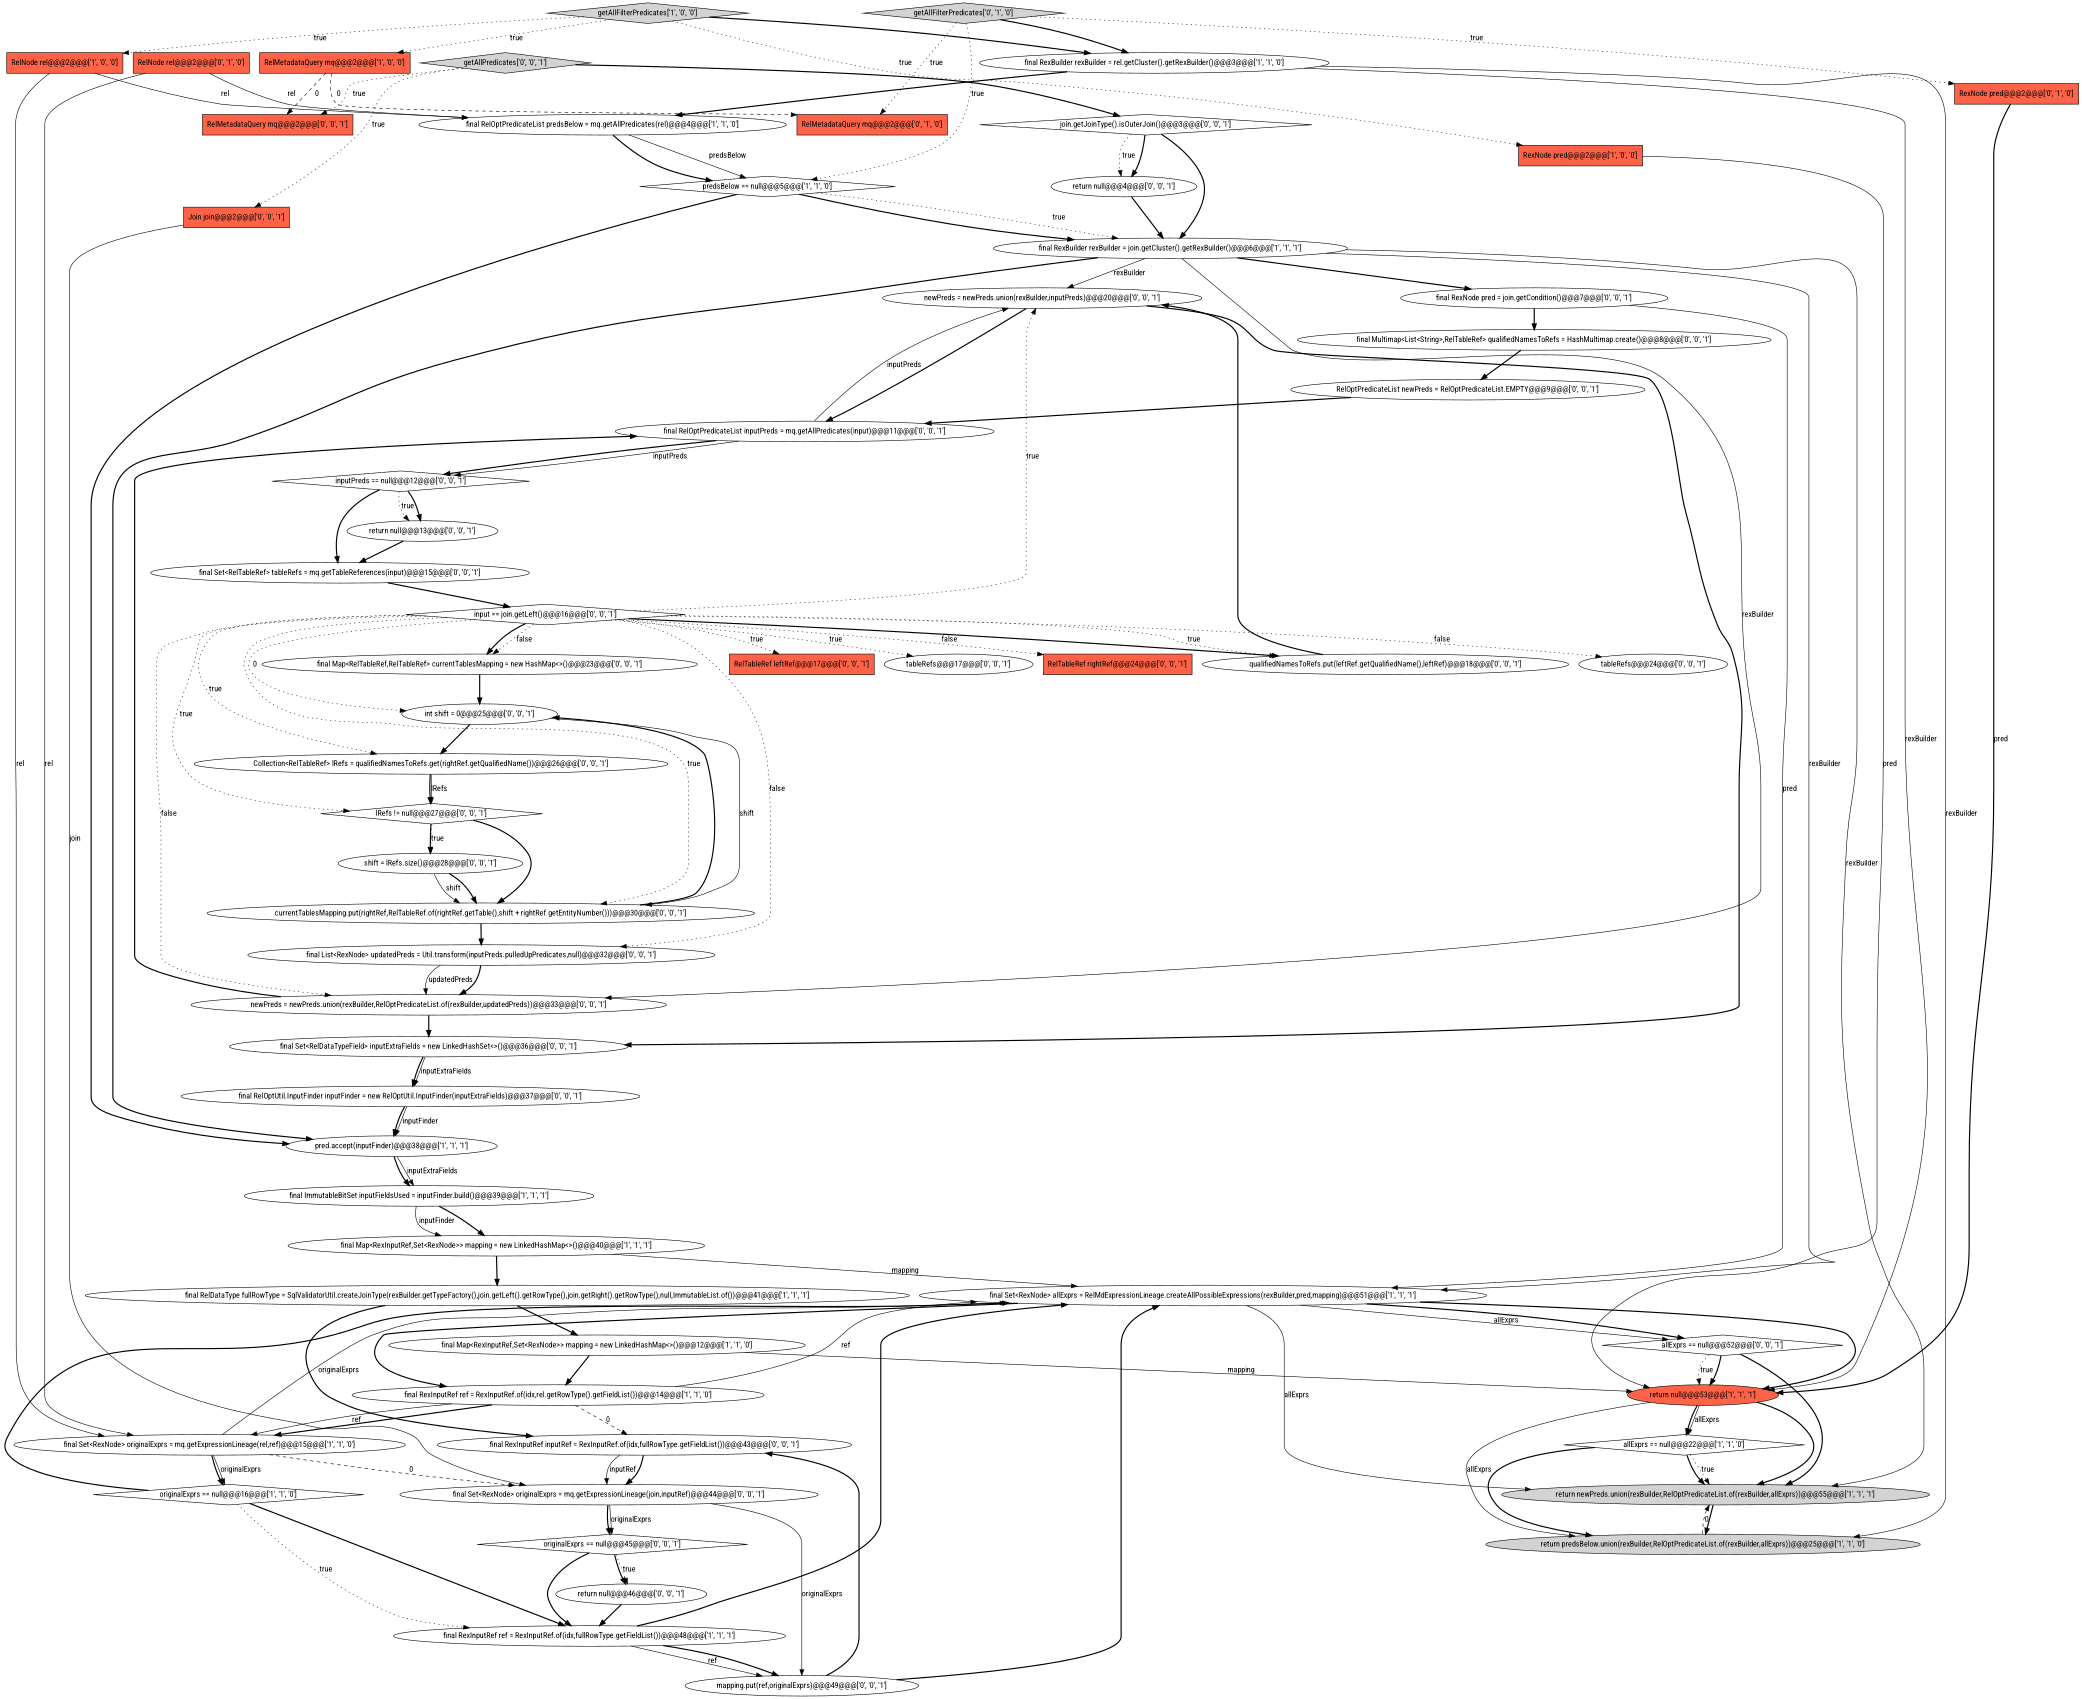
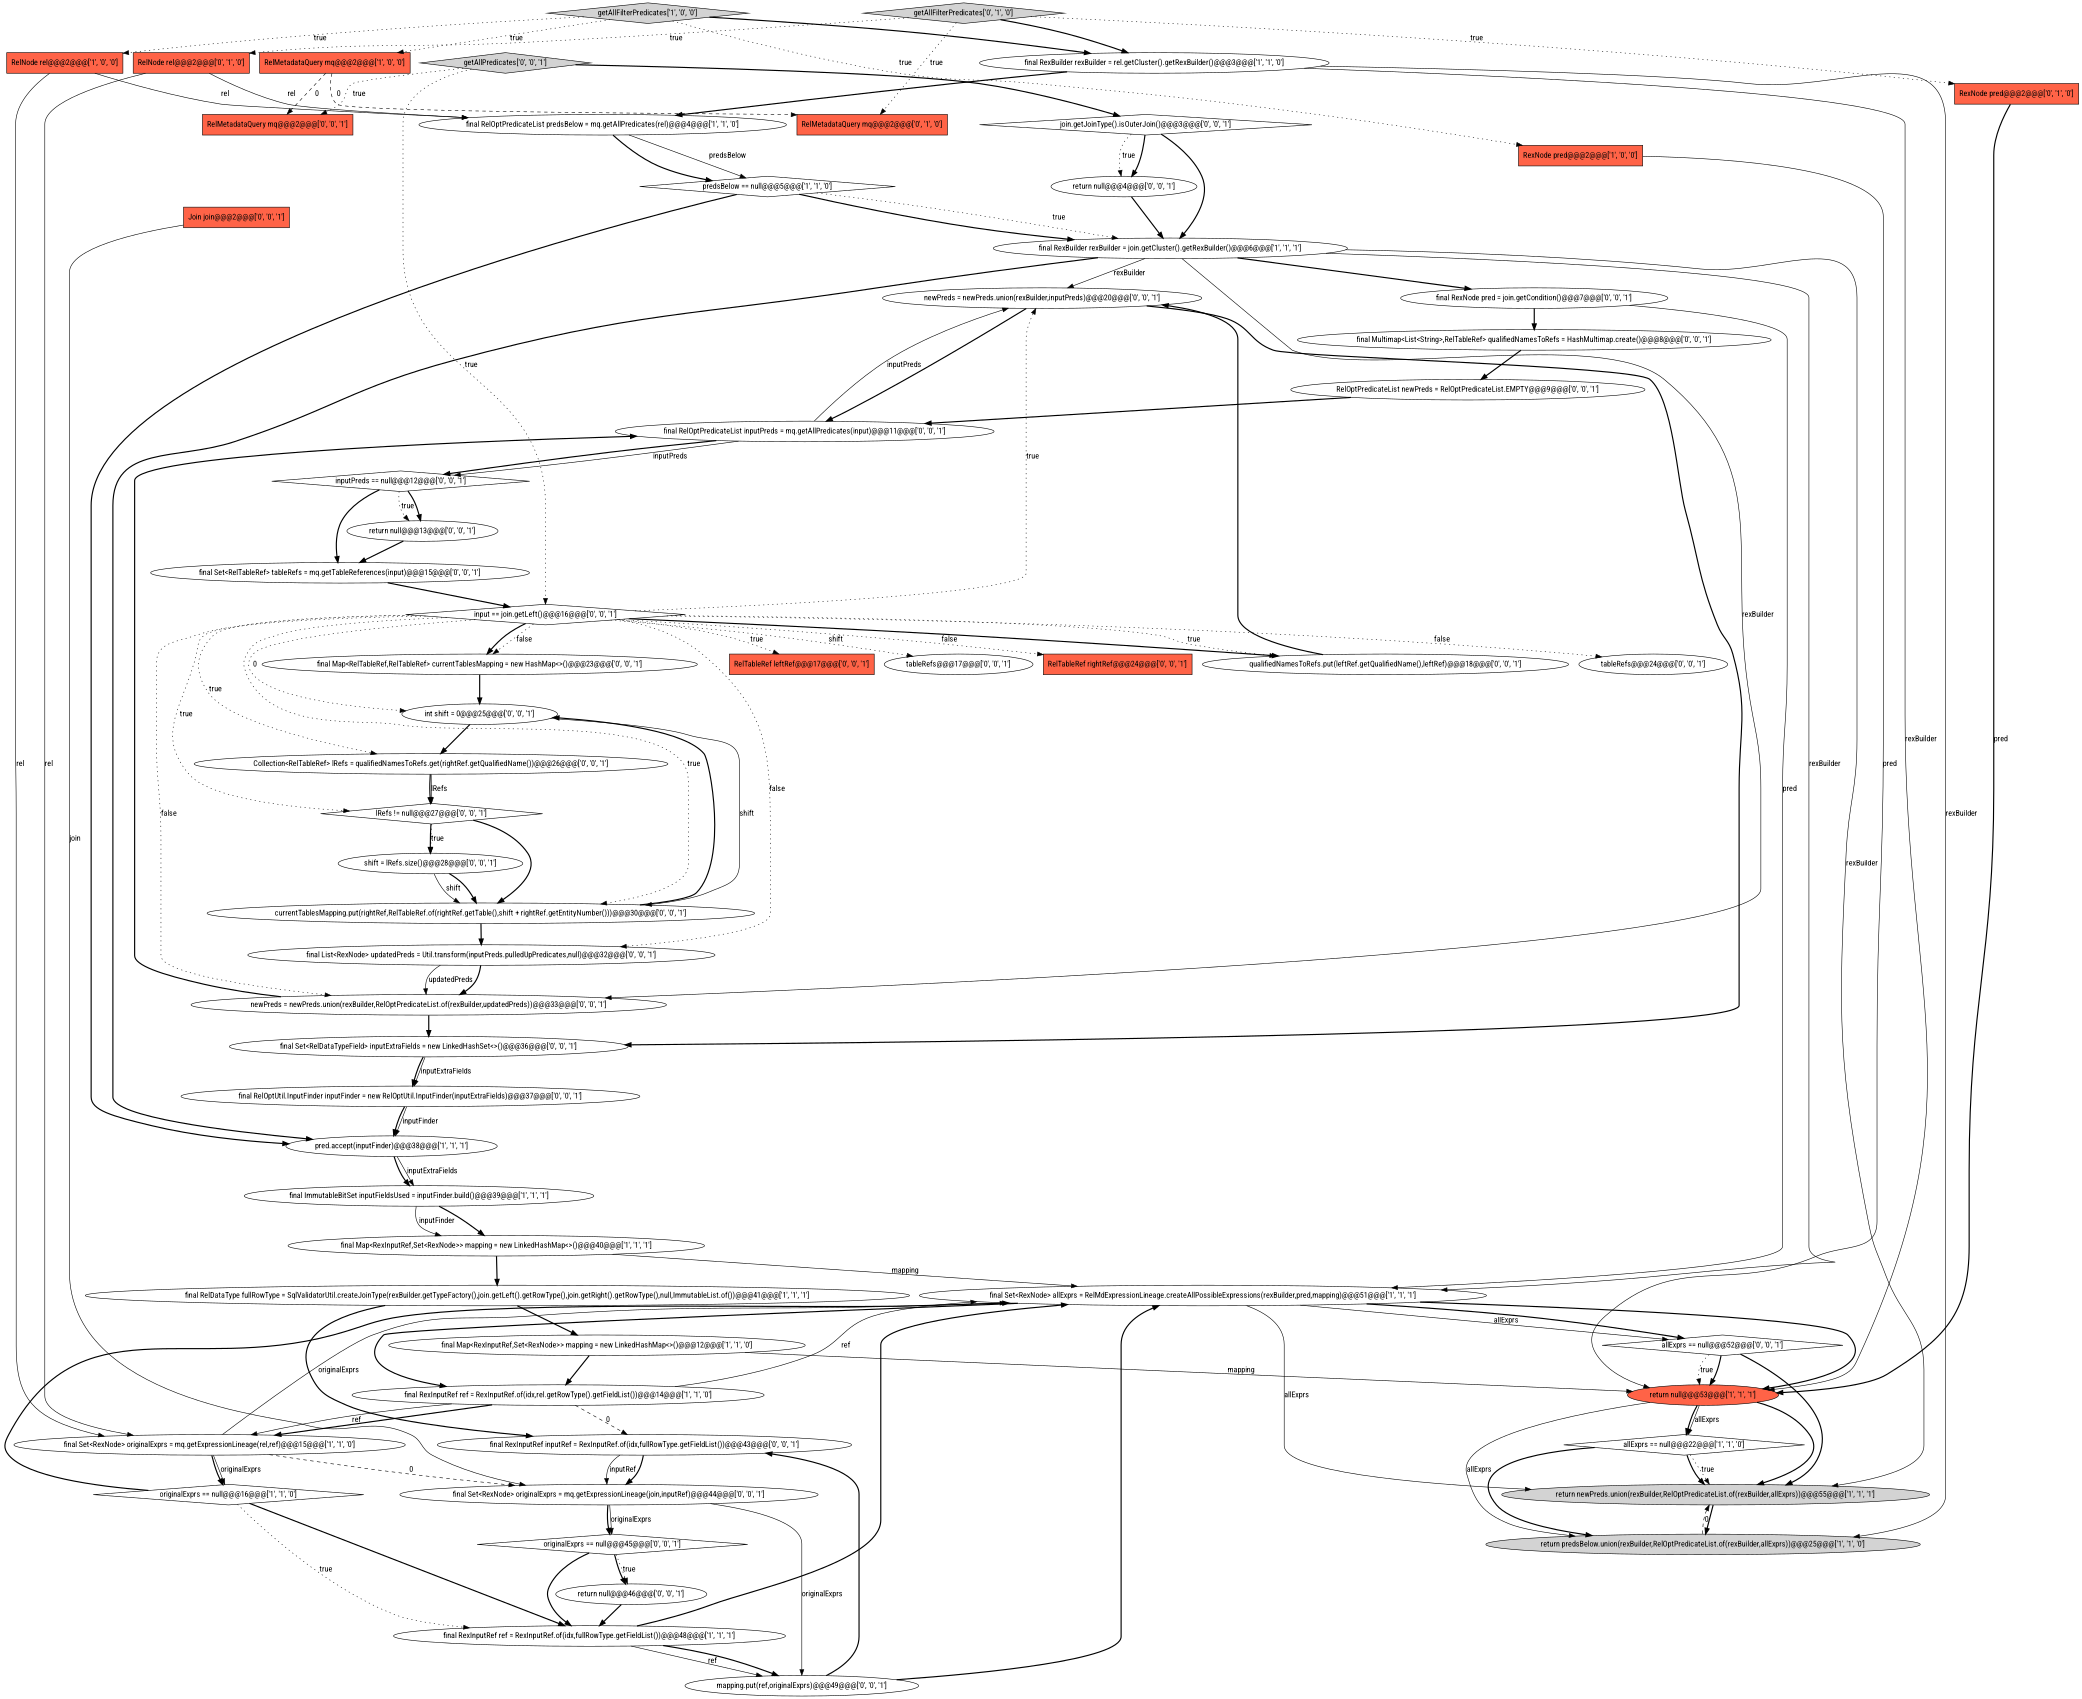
(362, 130) -> (430, 332)
(942, 144) -> (582, 39)
(836, 639) -> (836, 639)
